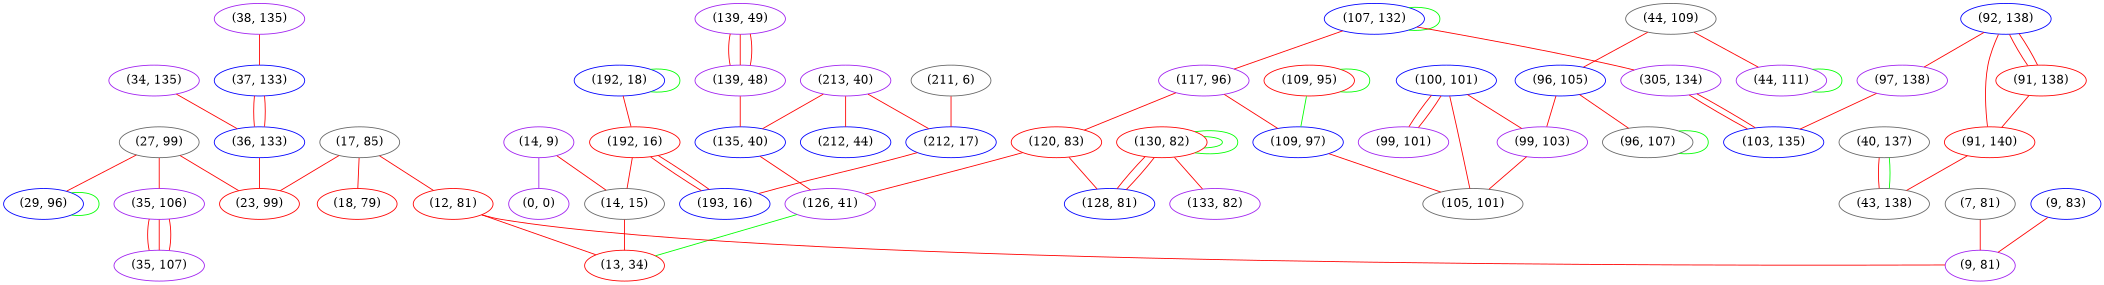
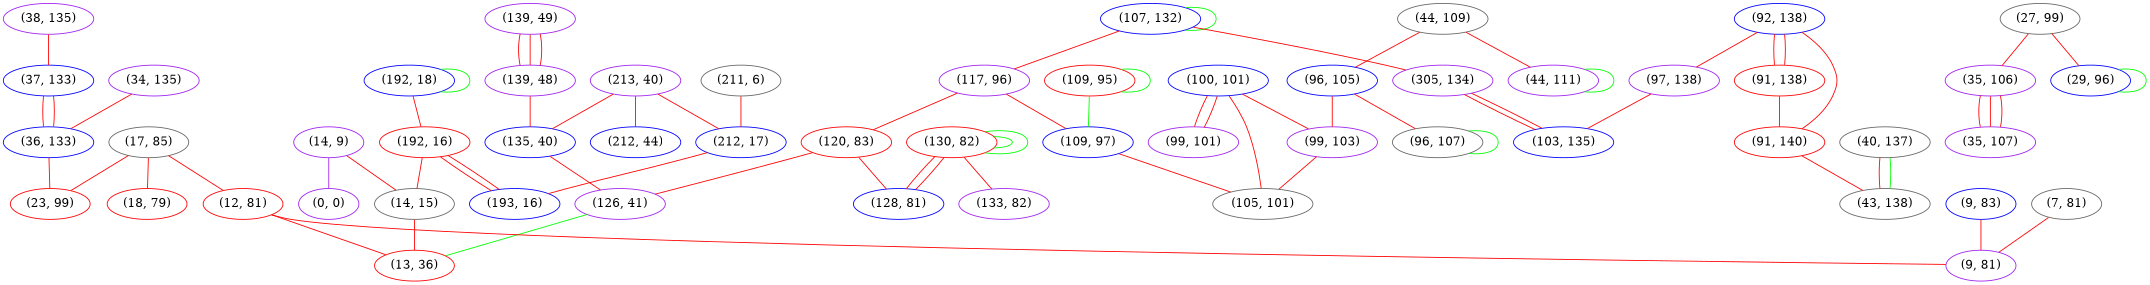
(209, 173) -> none
(625, 266) -> (414, 266)
